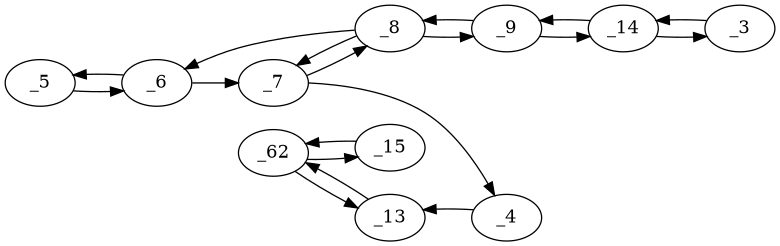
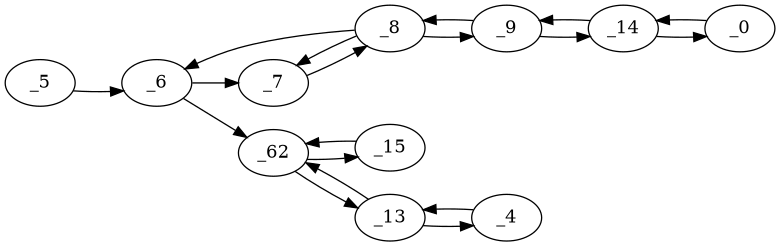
(740, 29) -> (740, 29)
(105, 74) -> (210, 114)
(414, 107) -> (442, 226)
